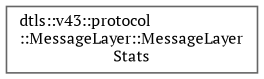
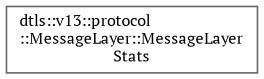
(132, 40) -> (132, 40)
